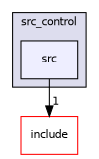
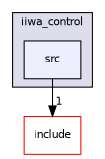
(49, 23) -> (52, 23)
